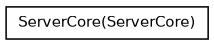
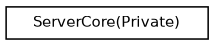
(107, 23) -> (107, 23)
